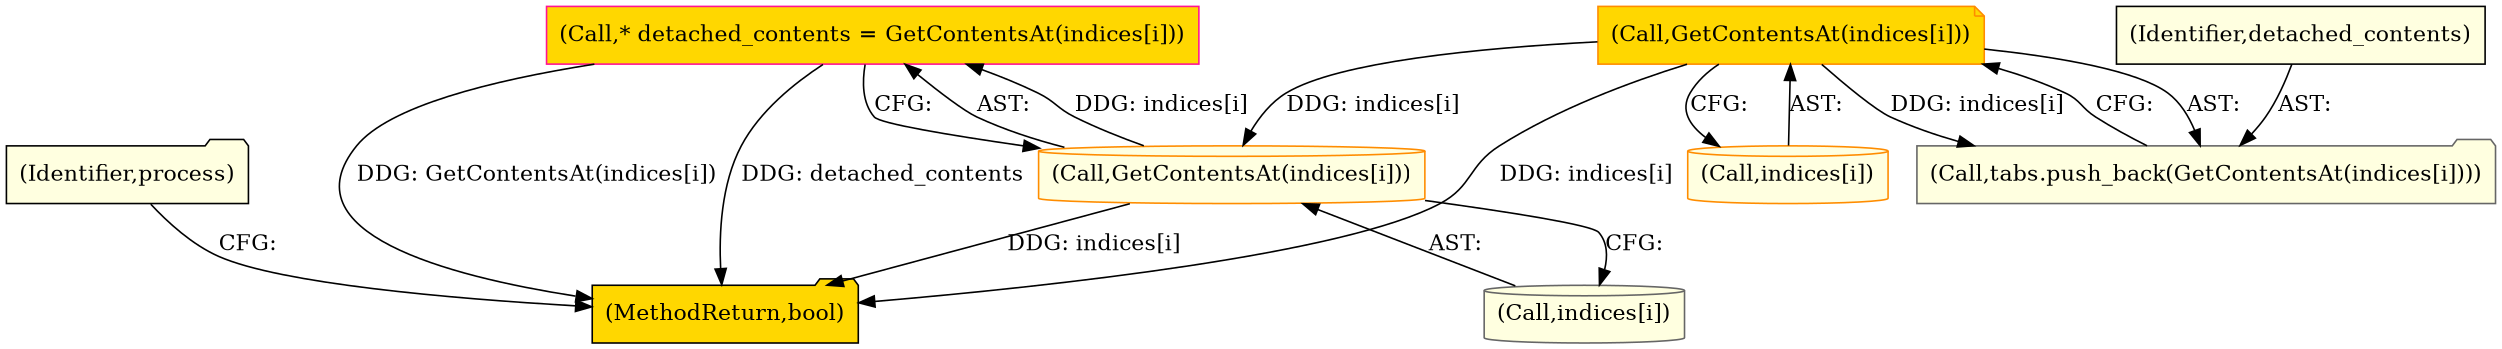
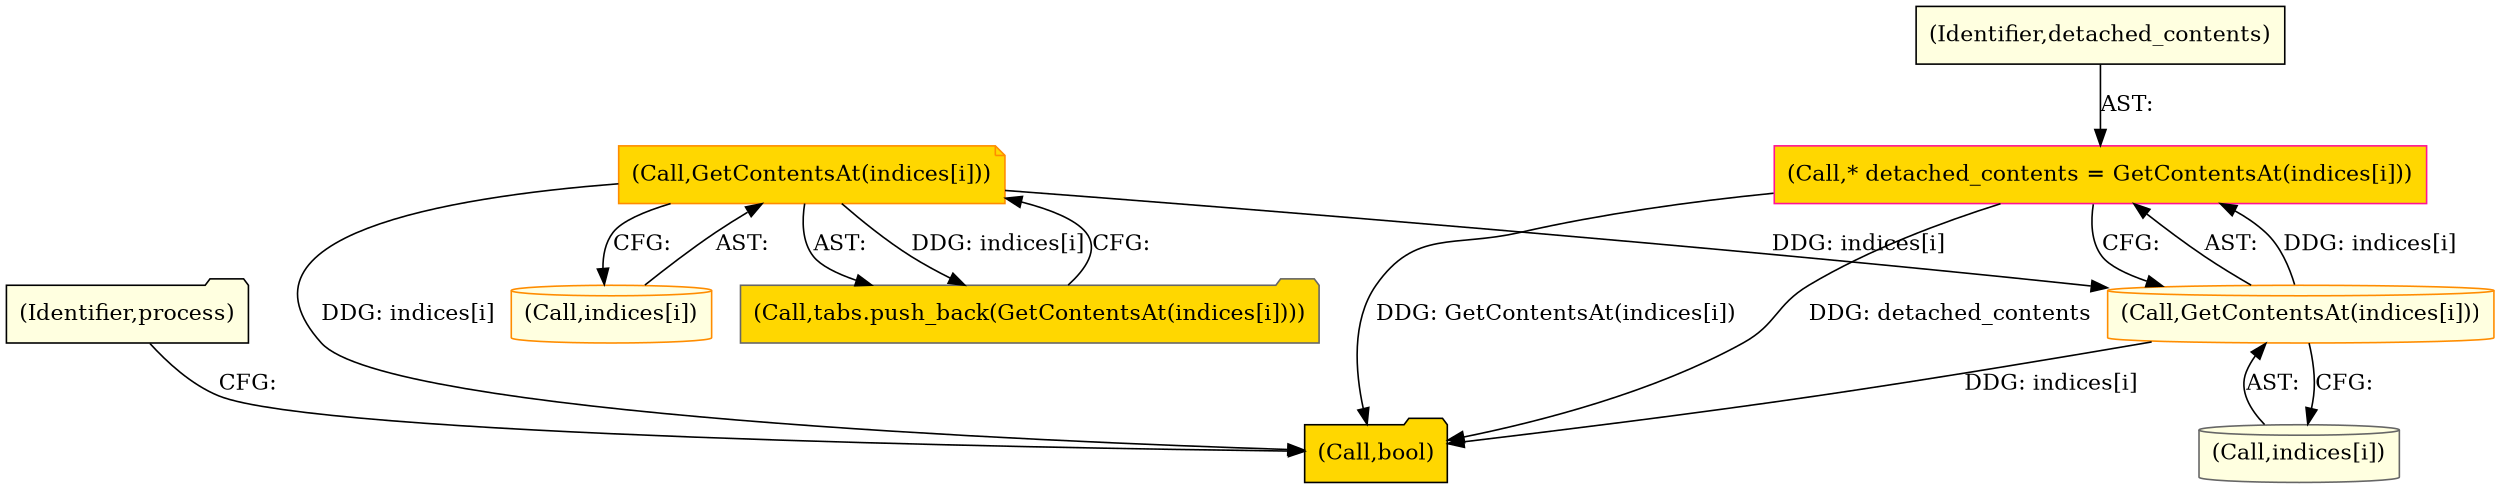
(2275, 101) -> (2100, 97)
(2206, 175) -> (1030, 314)
(725, 314) -> (1376, 454)
